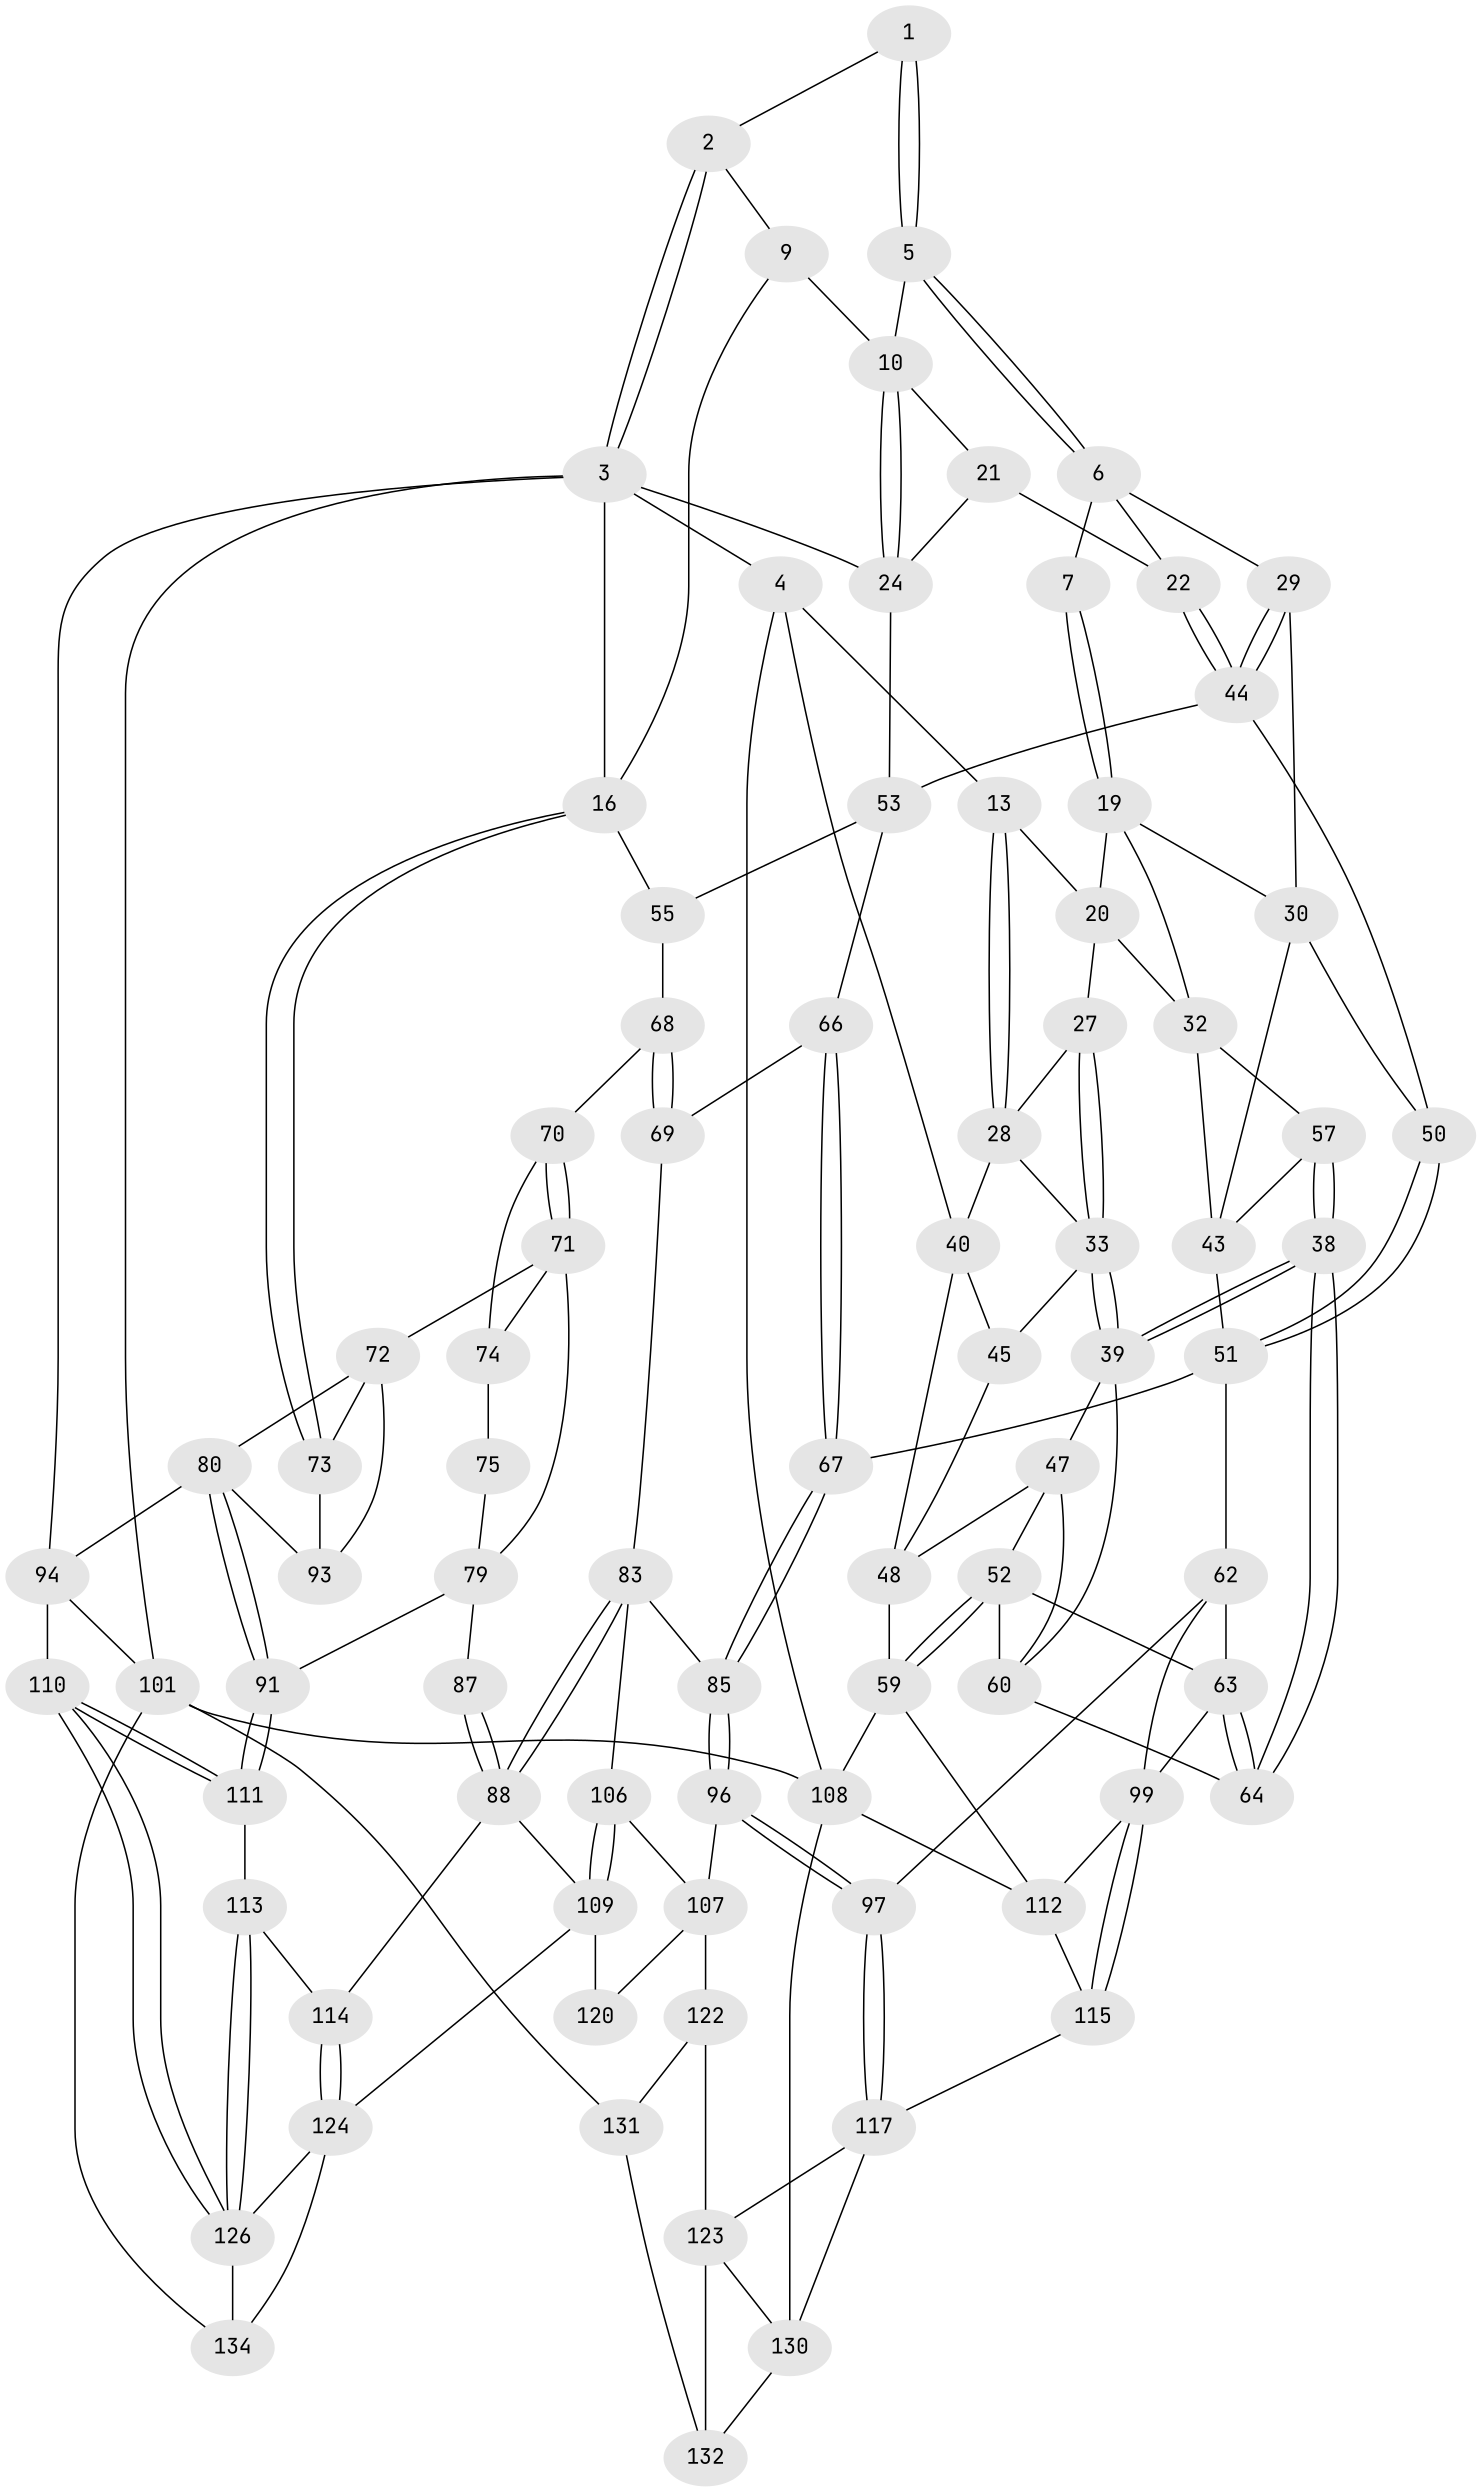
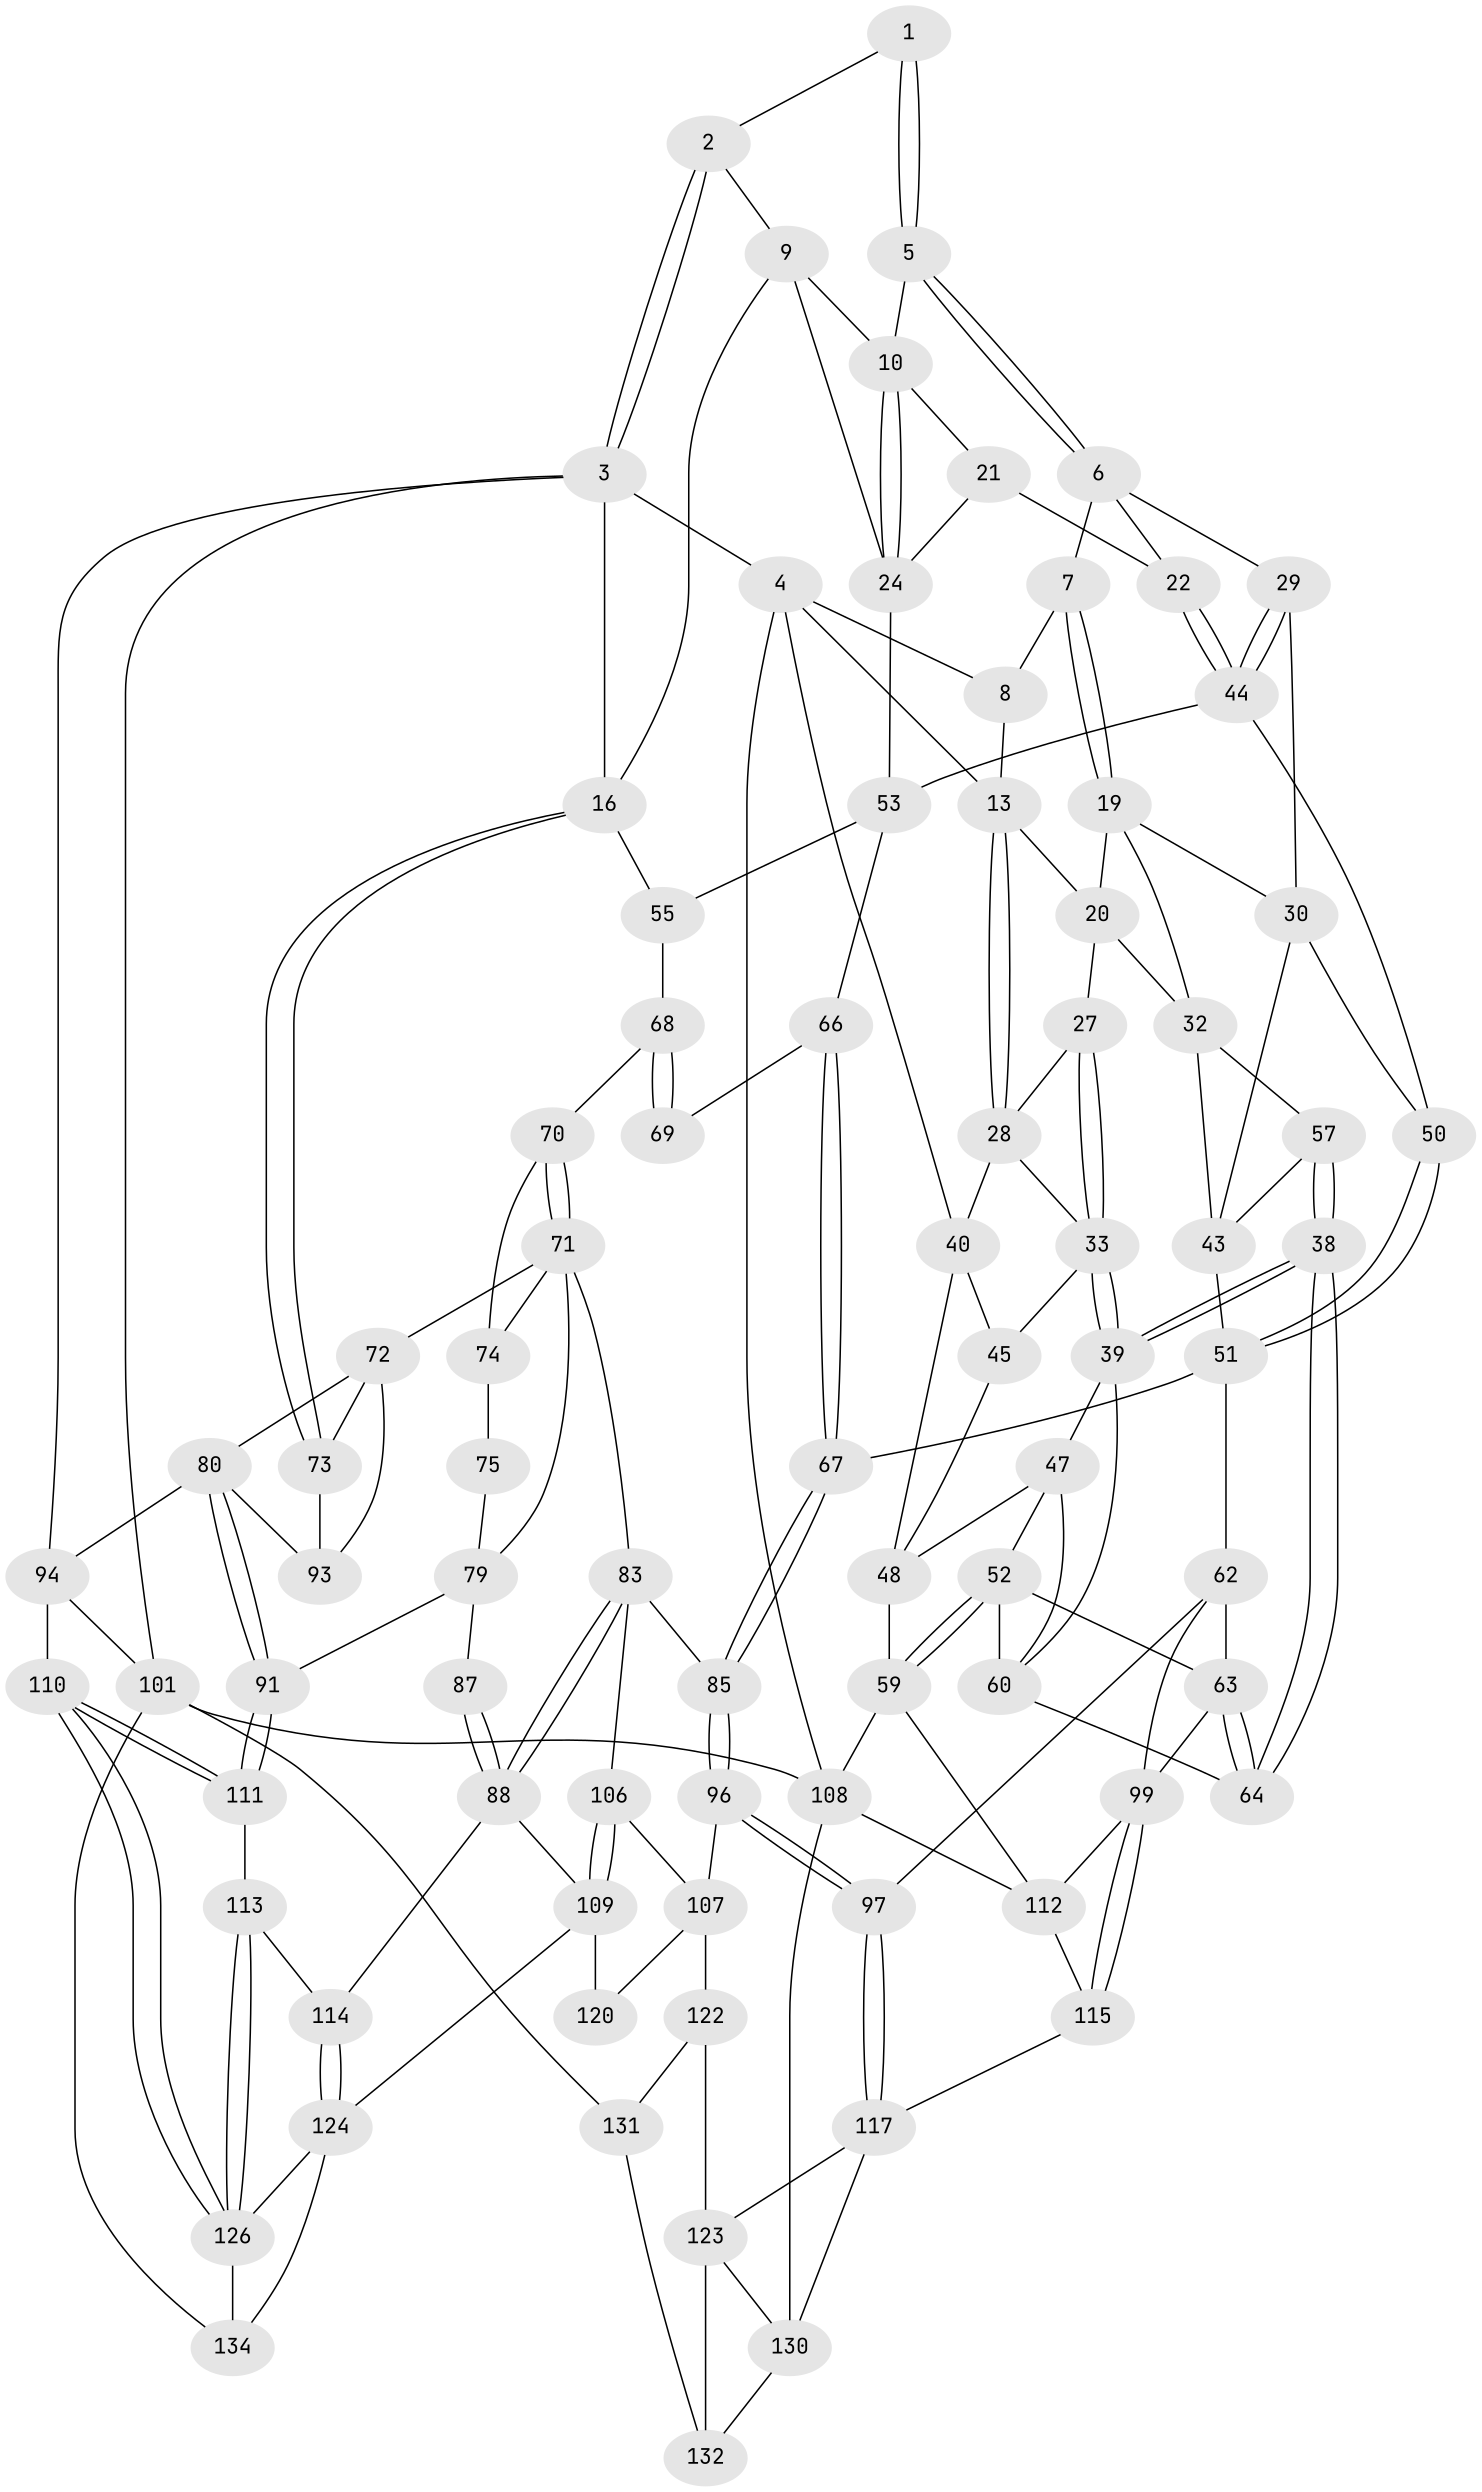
(751, 525) -> (839, 419)
none -> (1006, 695)
(650, 1356) -> (611, 1409)
